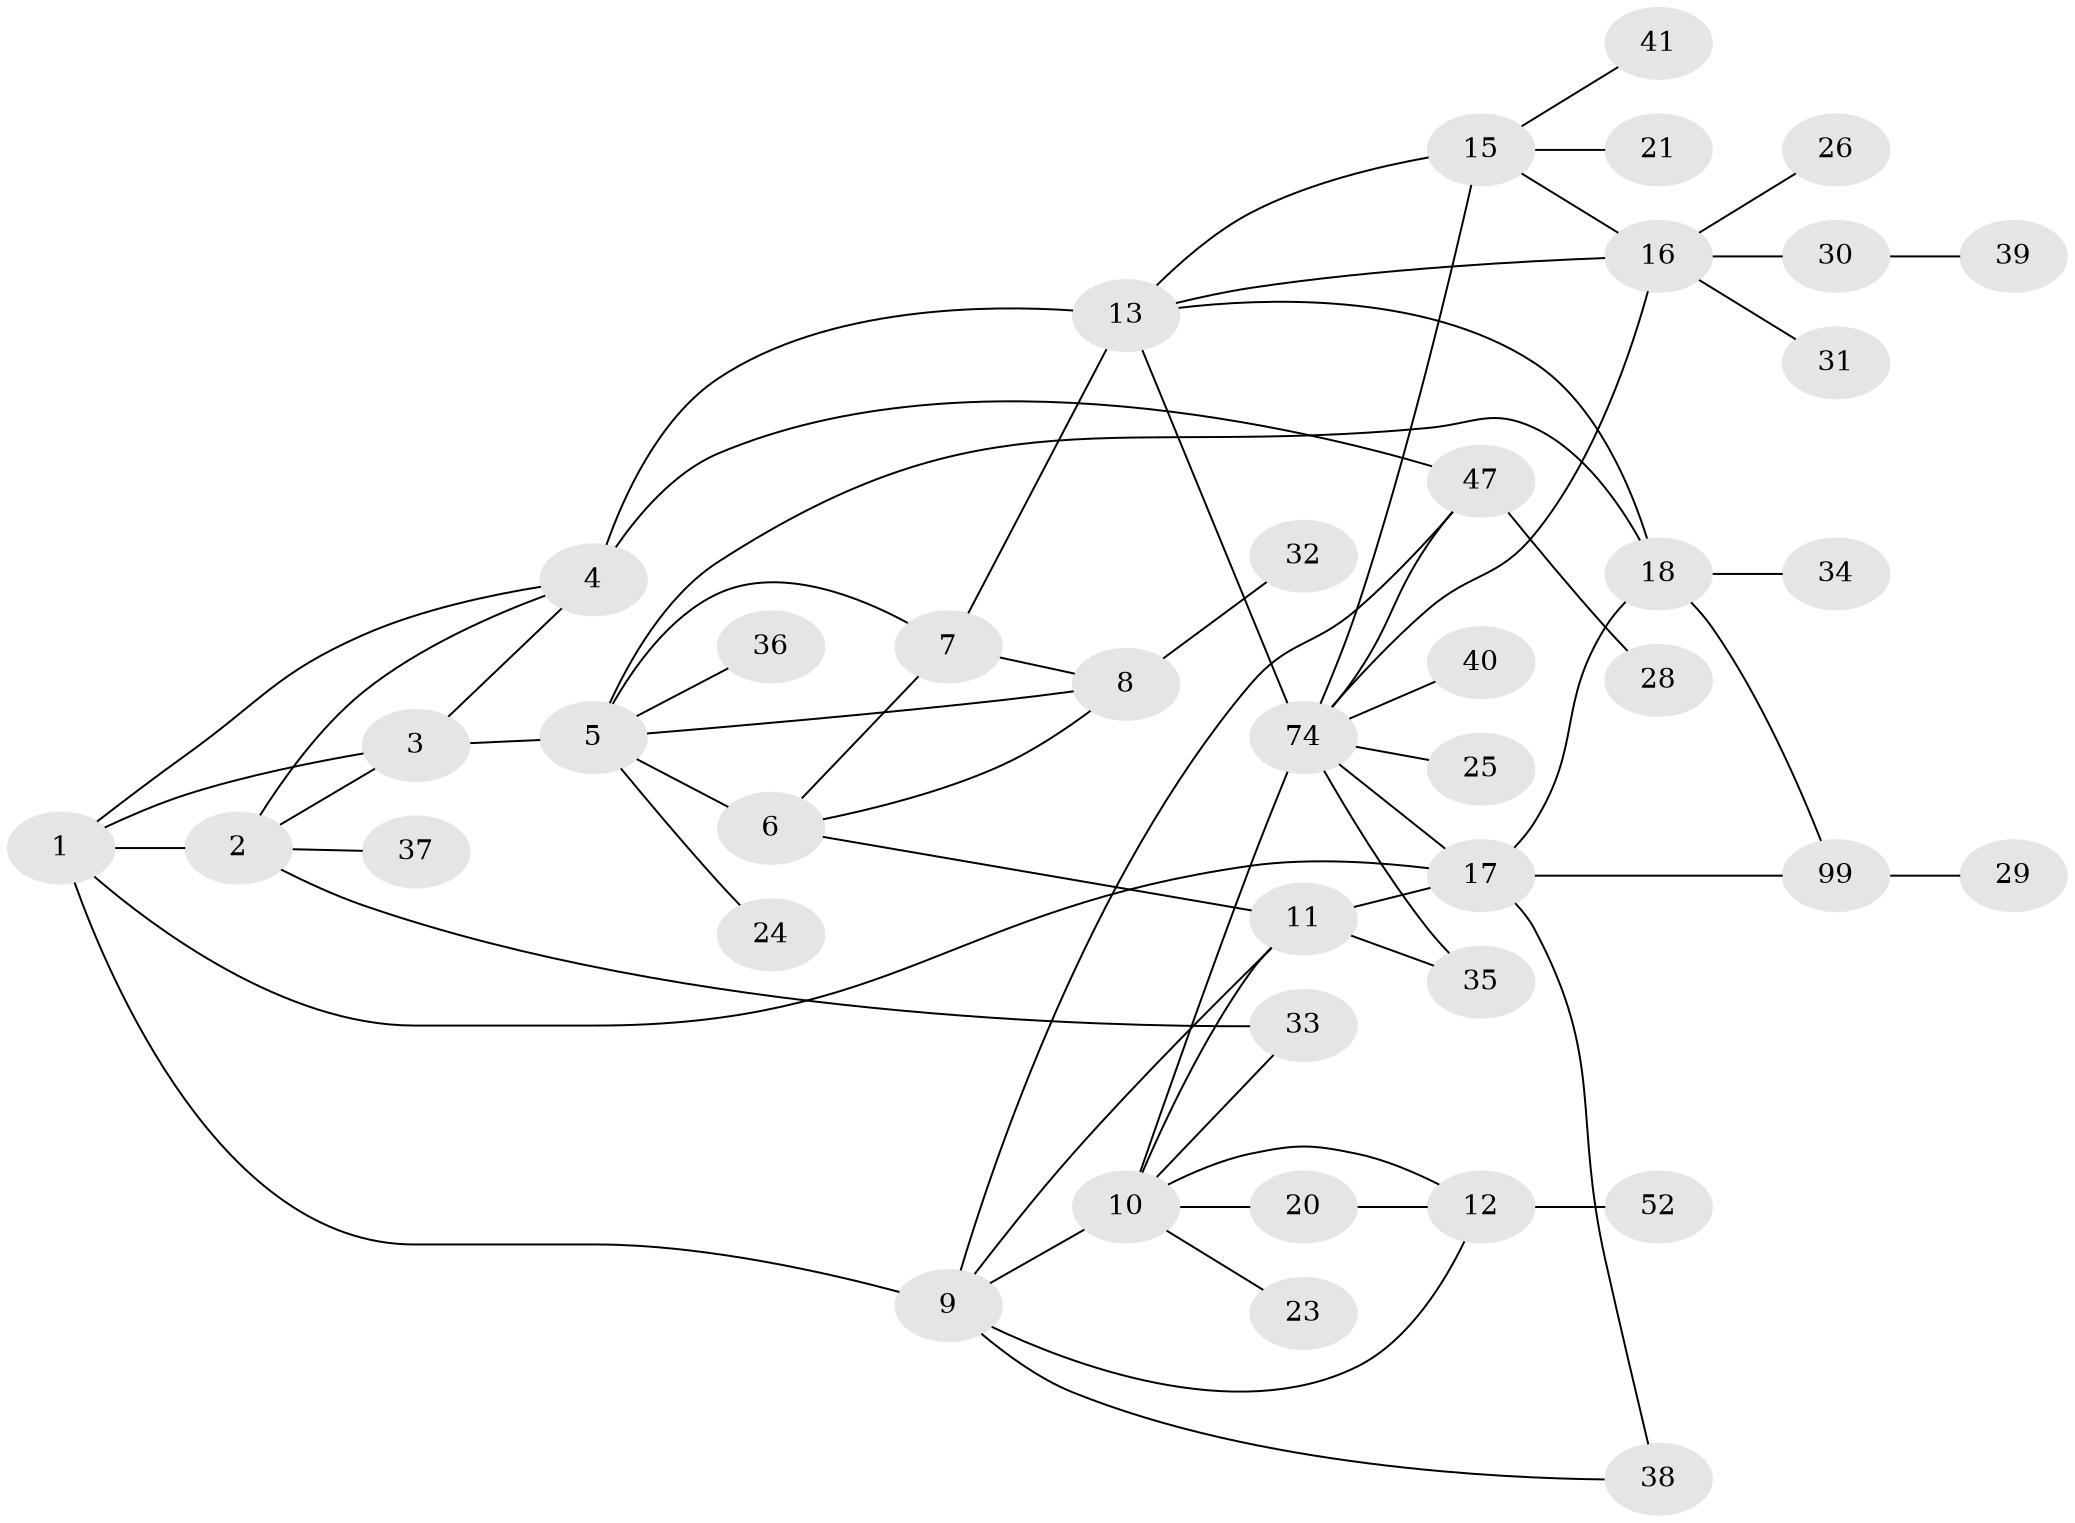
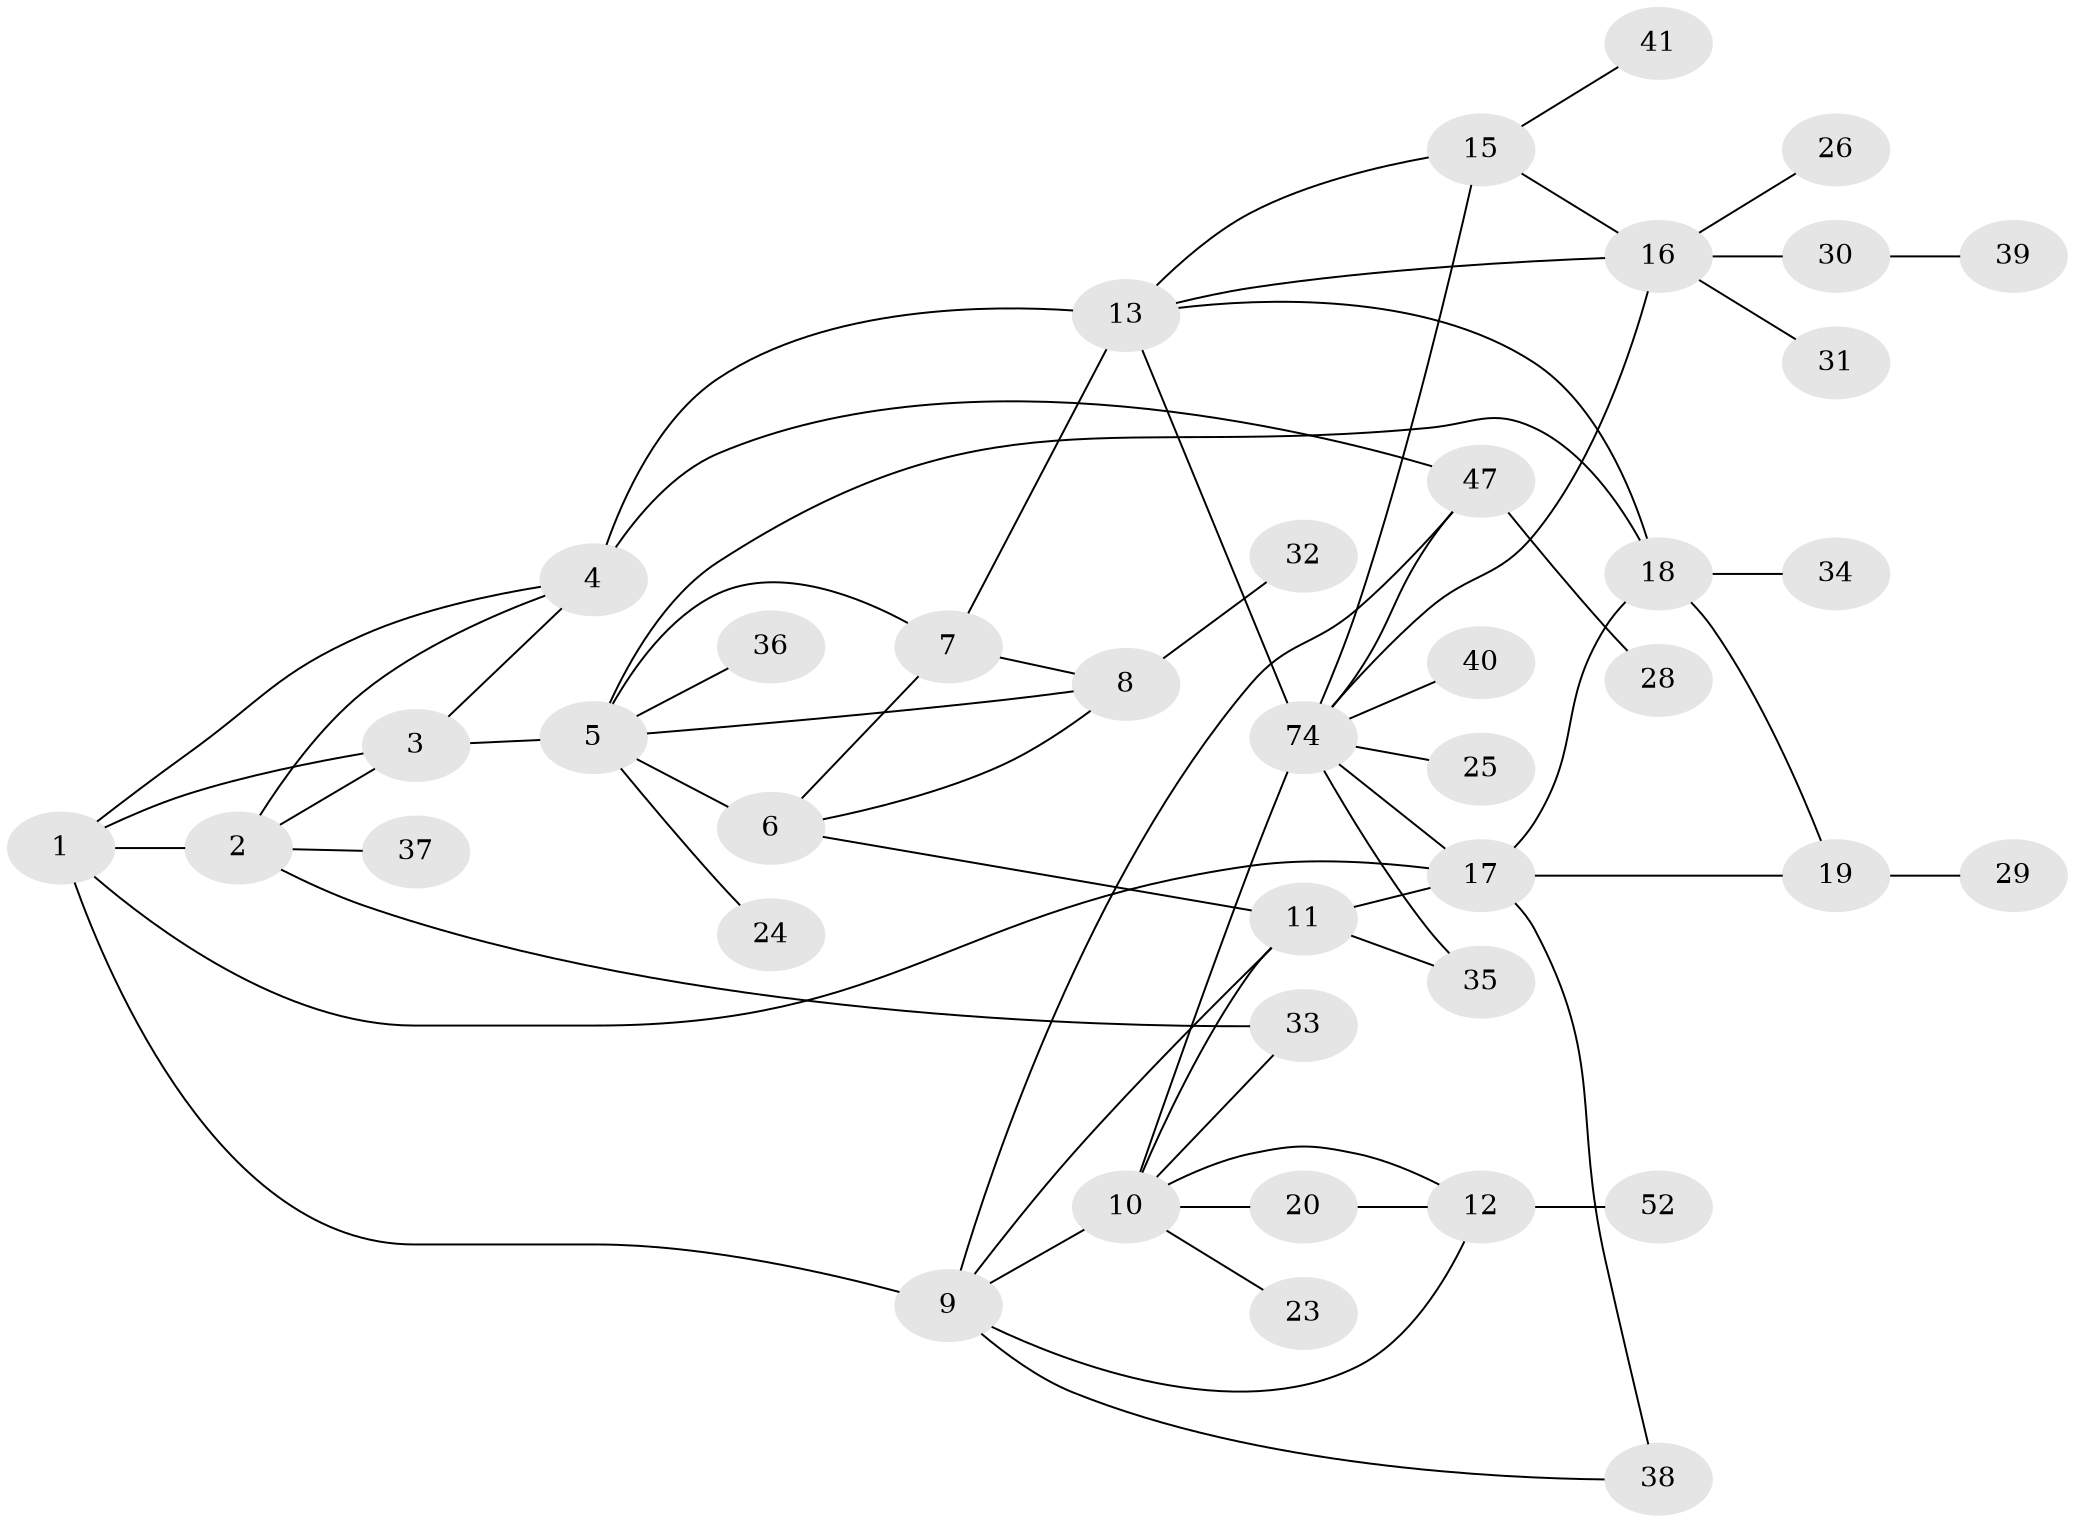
(1659, 150) -> none
(1836, 876) -> (1836, 876)
